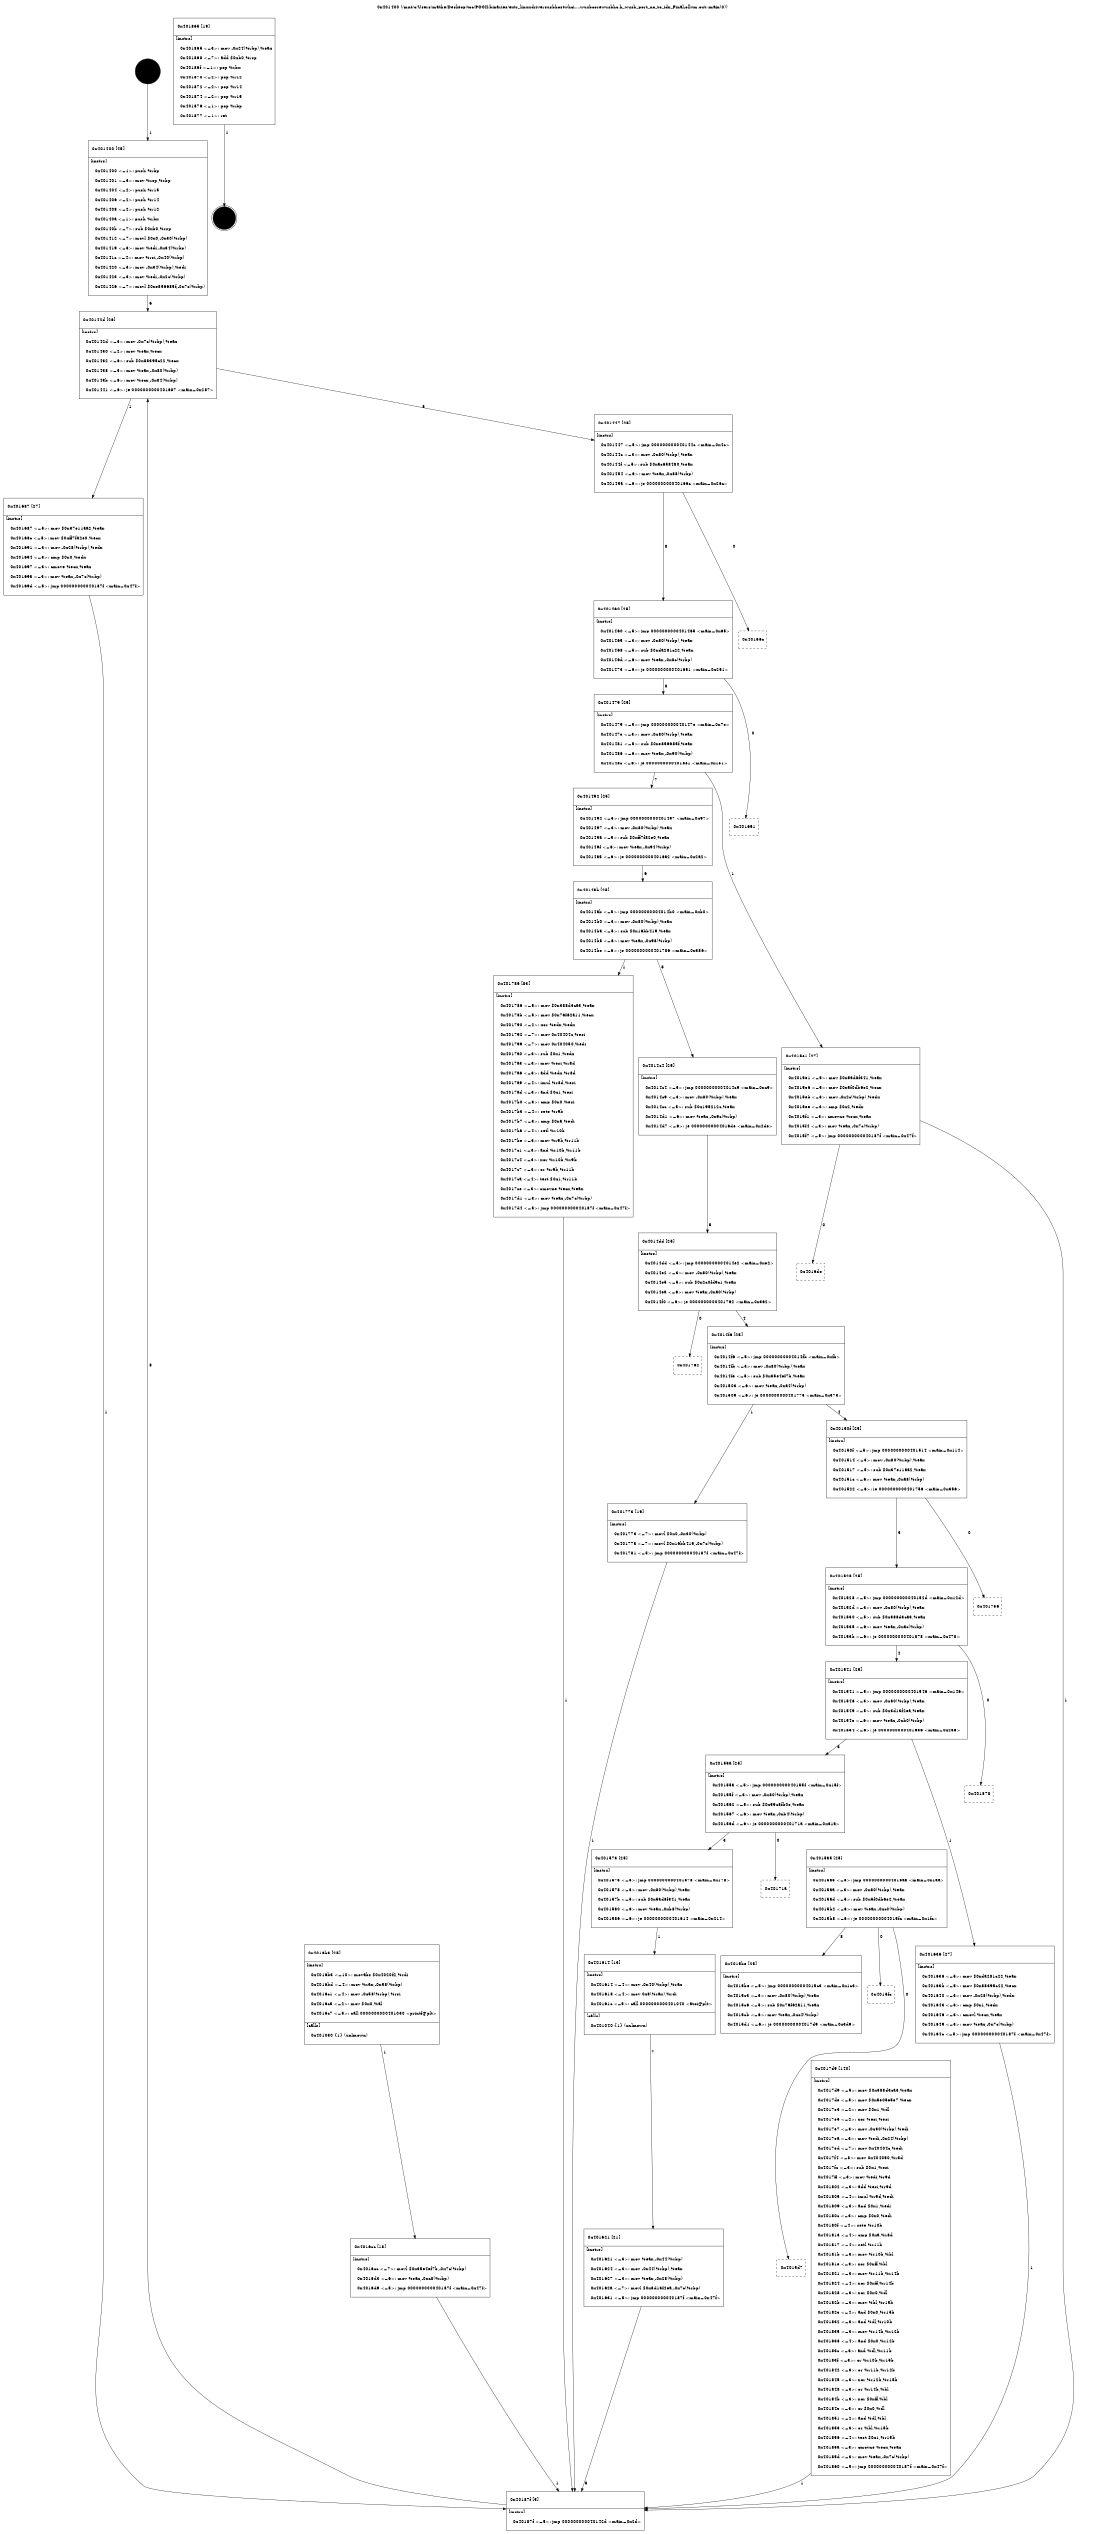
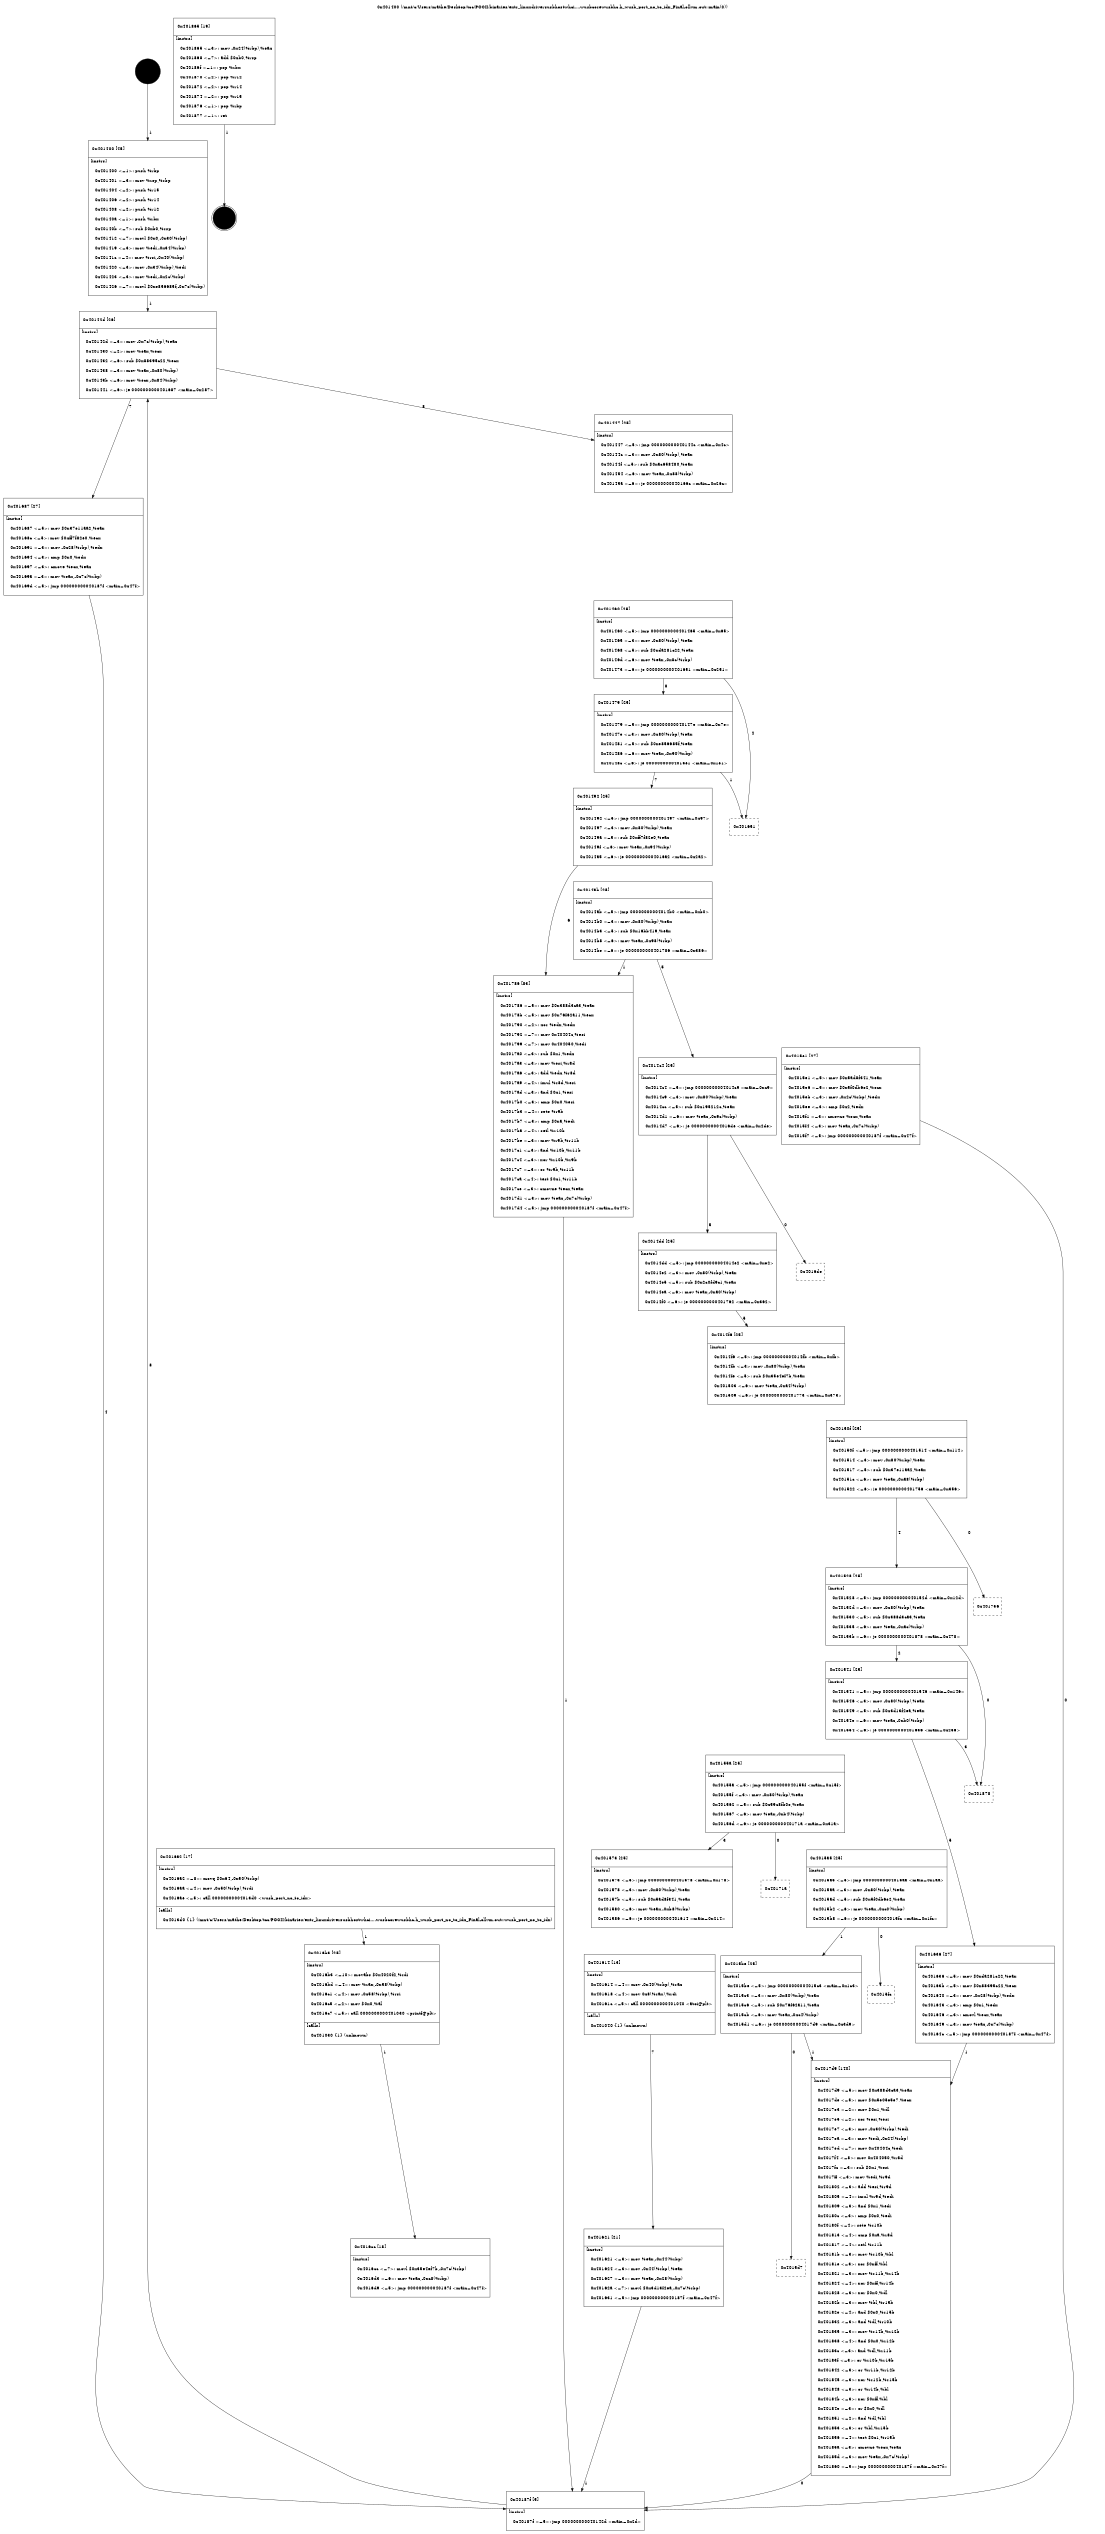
(150, 303) -> (150, 303)
(130, 407) -> (130, 407)
(663, 545) -> none
(753, 640) -> none
(753, 733) -> (753, 733)
(643, 872) -> (553, 916)
(748, 913) -> (734, 792)
(826, 1202) -> (767, 1198)
(744, 1319) -> (744, 1319)
(688, 1365) -> none
(835, 1411) -> none
(105, 1412) -> (105, 1412)
(677, 1533) -> none
(899, 1533) -> (899, 1533)
(1065, 1700) -> (1065, 1700)
(837, 1746) -> (969, 1759)
(950, 1841) -> (950, 1841)
none -> (356, 1889)
(841, 1937) -> (841, 1937)
(656, 1940) -> none
none -> (808, 2045)
(811, 2058) -> (791, 2145)
(494, 2394) -> none
(994, 2416) -> (959, 2063)
(586, 2483) -> (586, 2483)
(801, 2483) -> (801, 2483)
